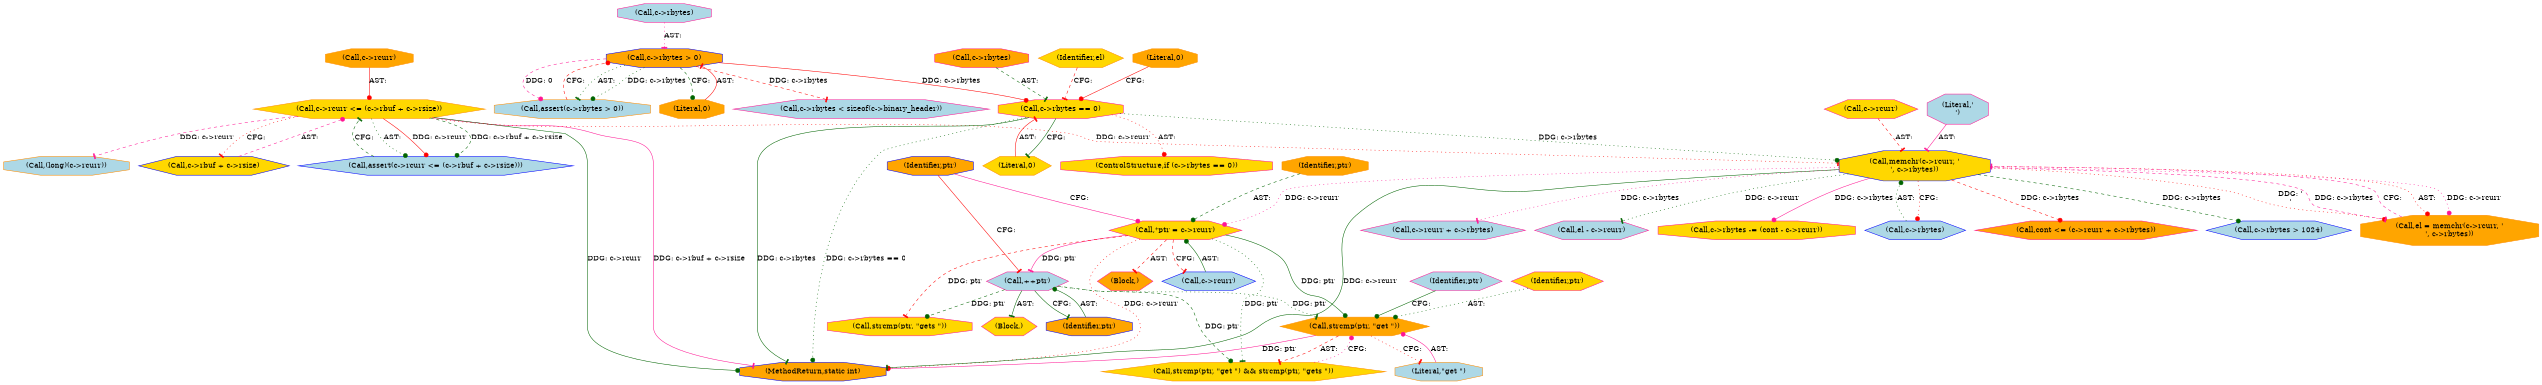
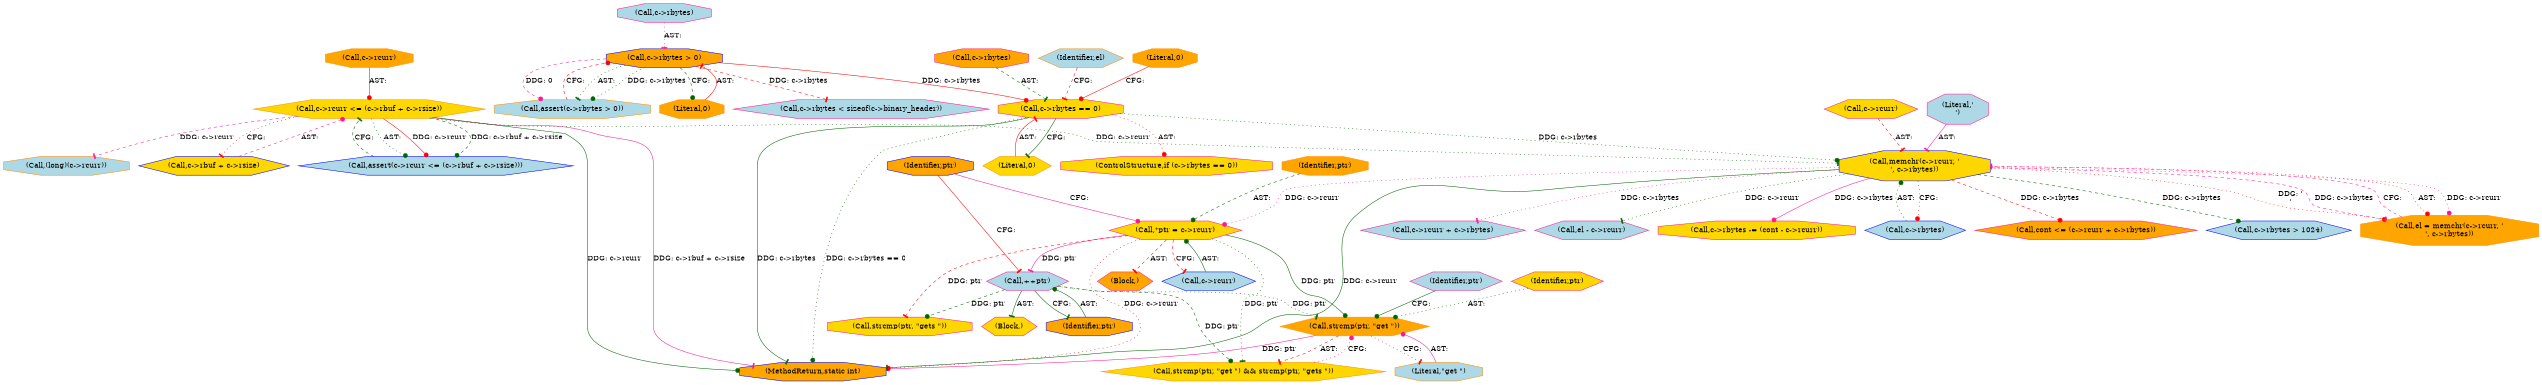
(1081, 58) -> (1081, 58)
(1132, 143) -> (1132, 143)
